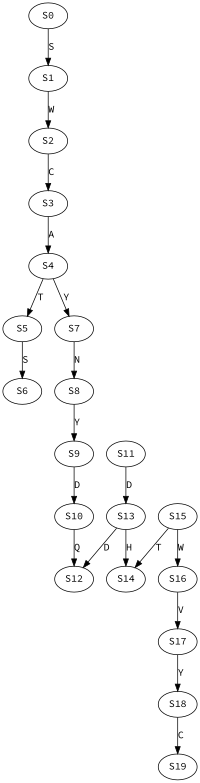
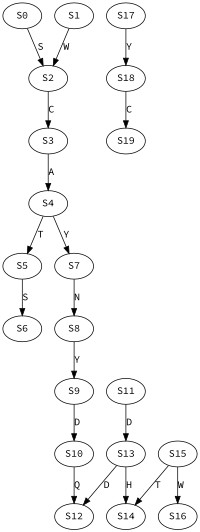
(48, 44) -> (34, 44)
(178, 607) -> none
